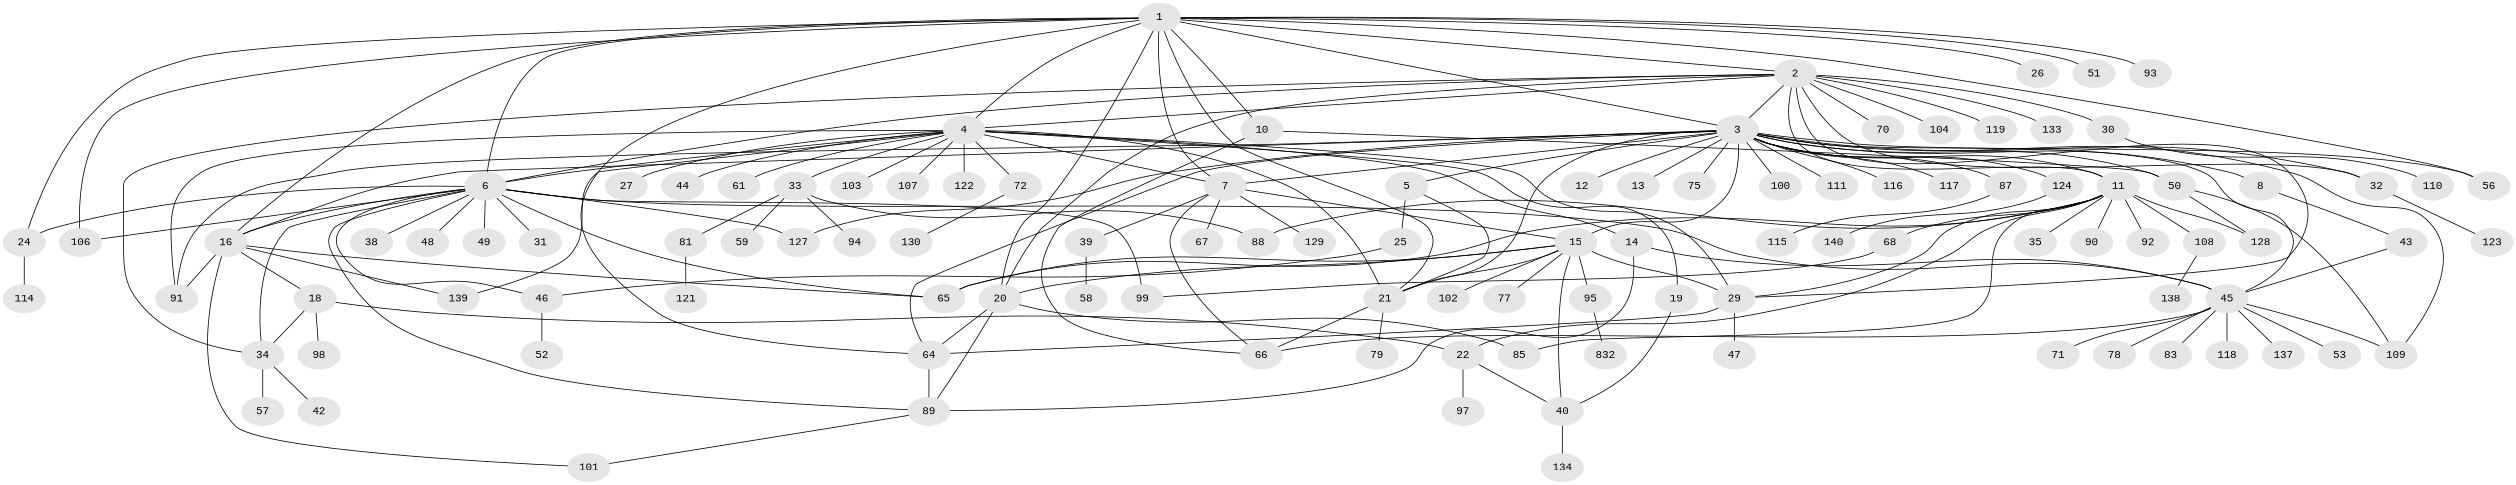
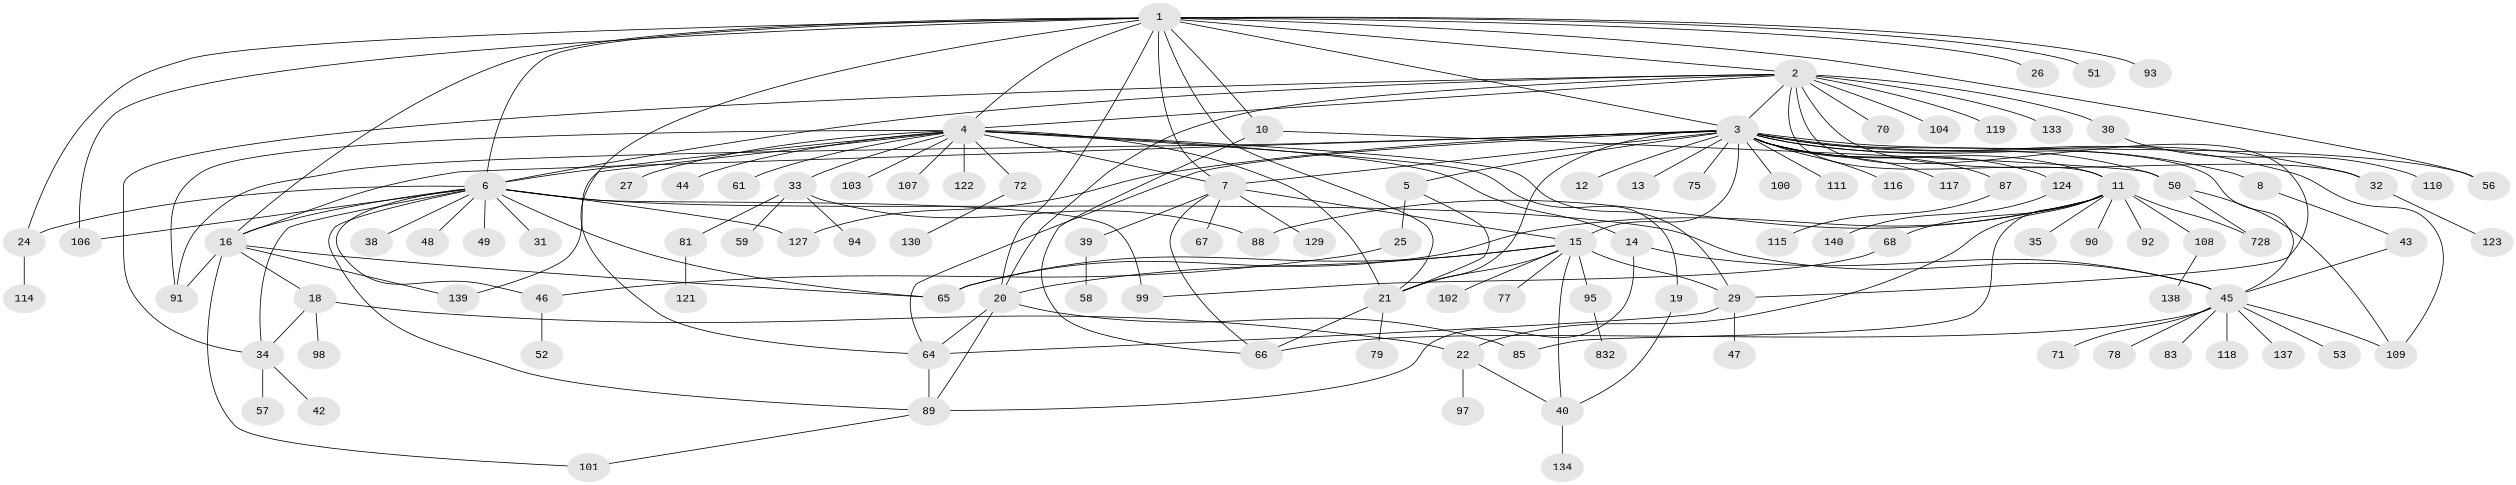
(2261, 242) -> (2261, 242)
(1930, 247) -> none
